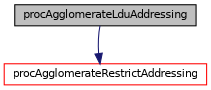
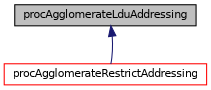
(98, 40) -> (112, 50)
